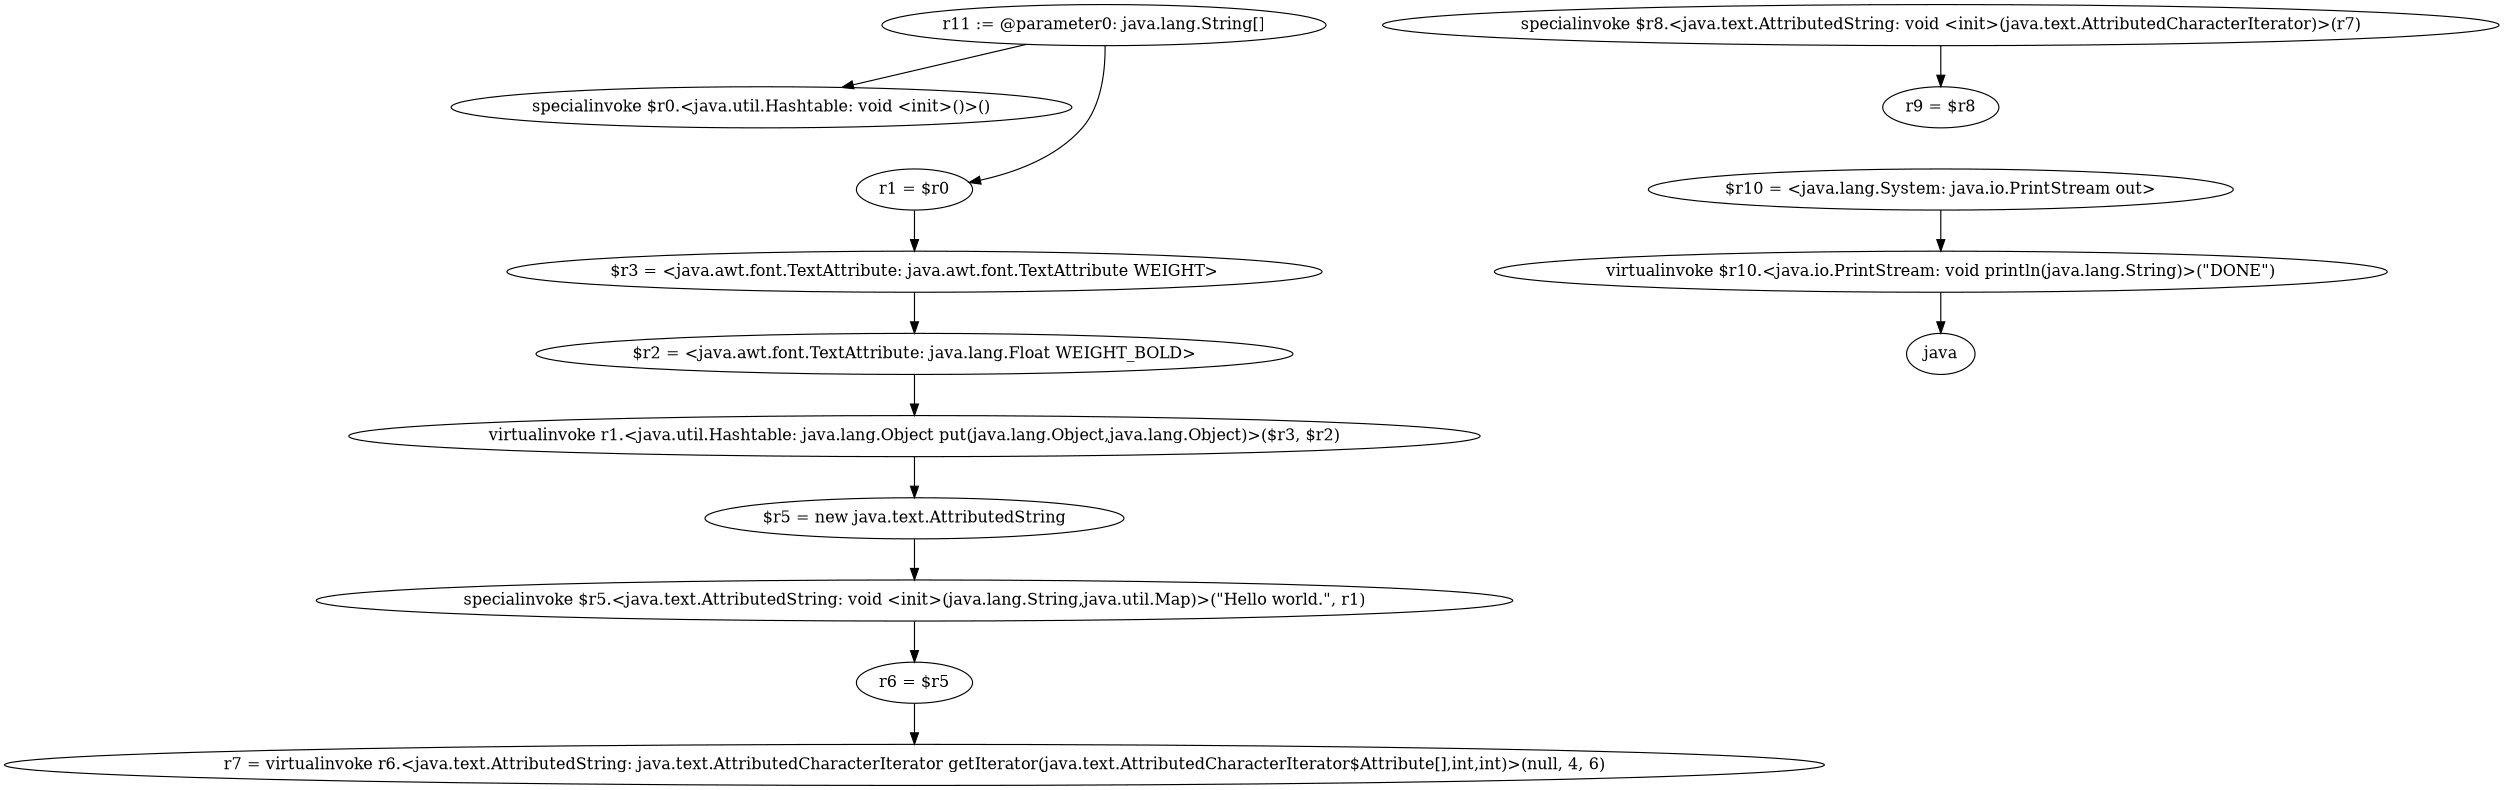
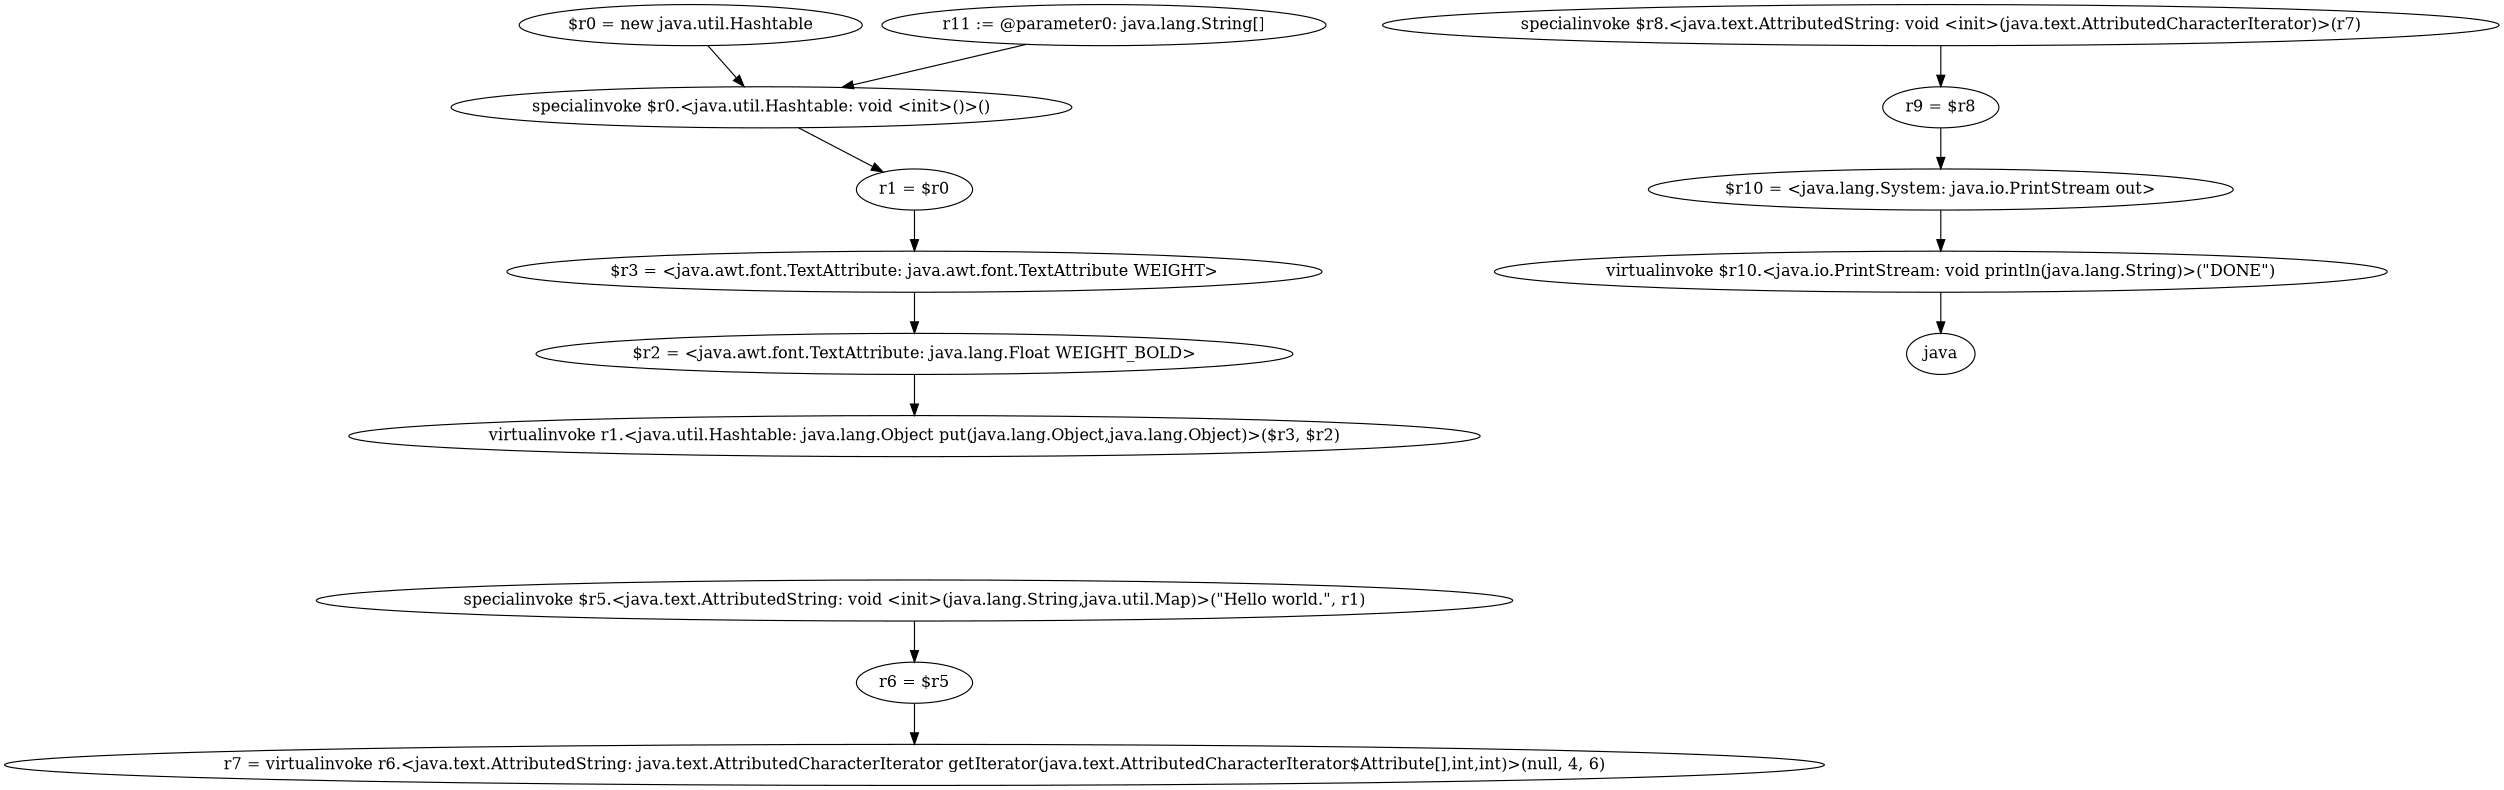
none -> (691, 25)
(1072, 138) -> (836, 147)
none -> (1941, 143)
(914, 518) -> none
